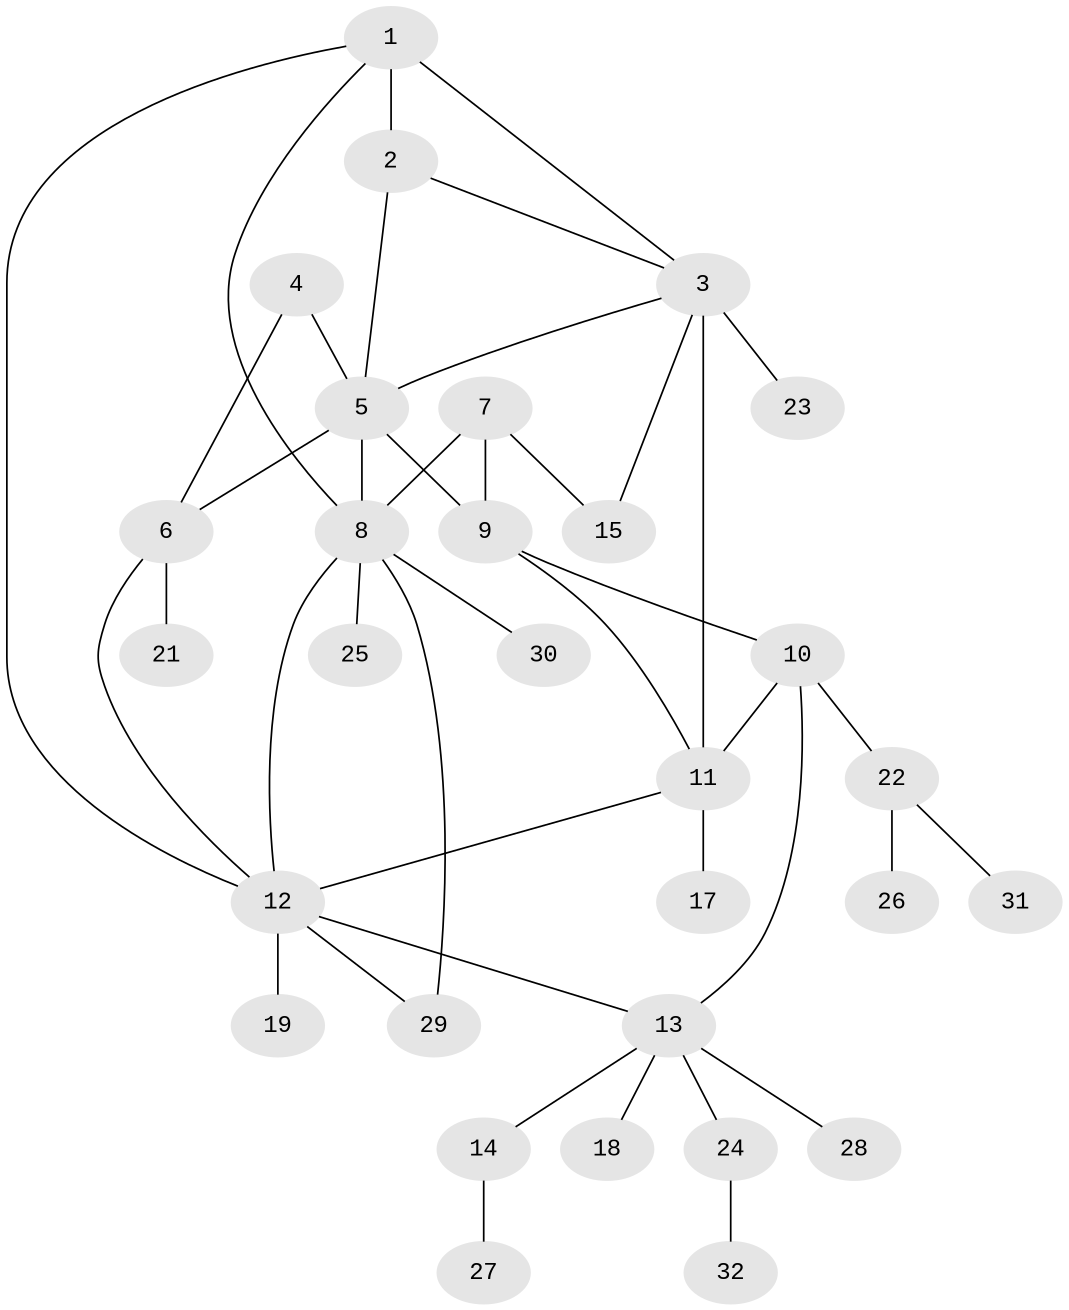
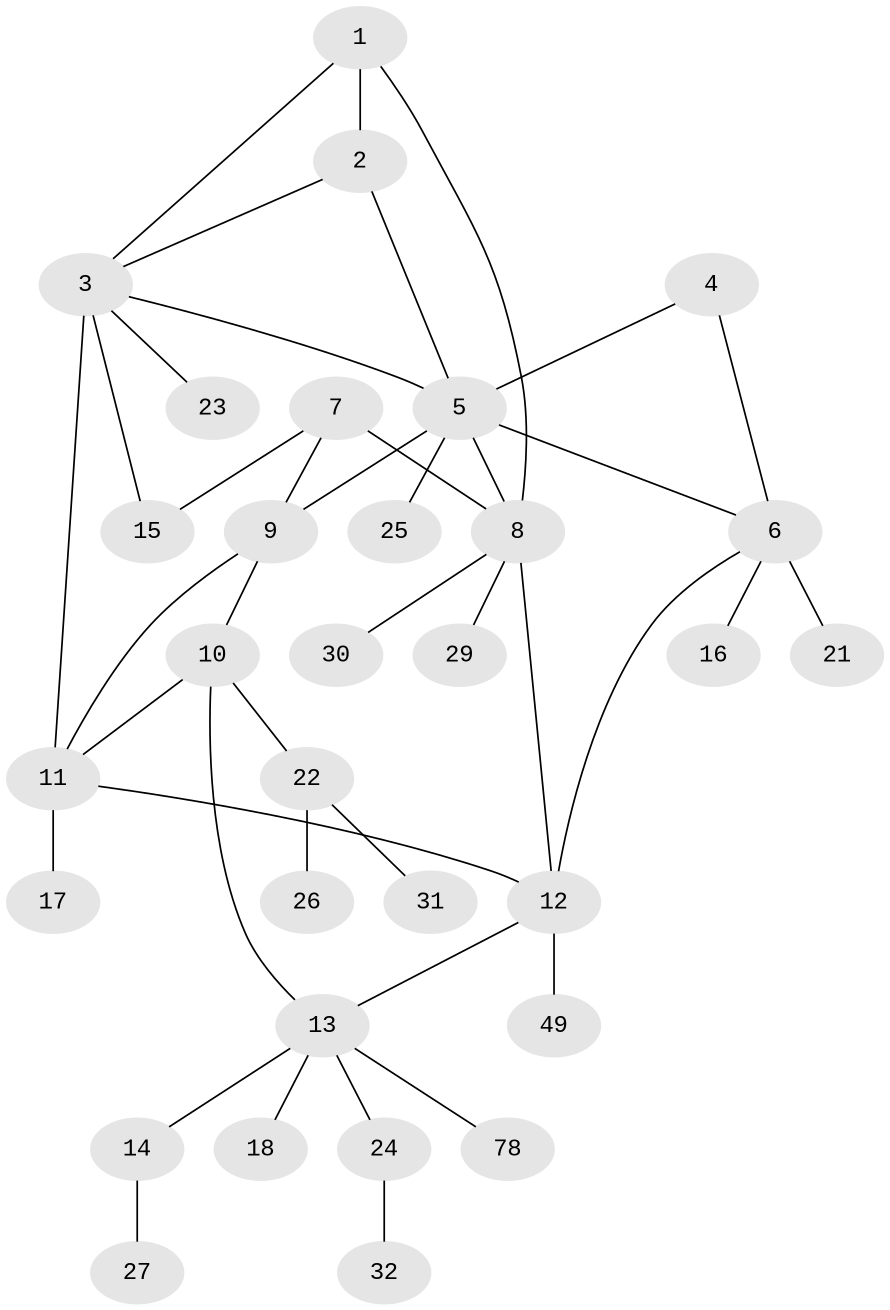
(7, 419) -> none
(358, 594) -> (432, 460)
none -> (714, 655)
(356, 964) -> none
(278, 1026) -> (554, 1026)
(854, 1149) -> (508, 1149)
